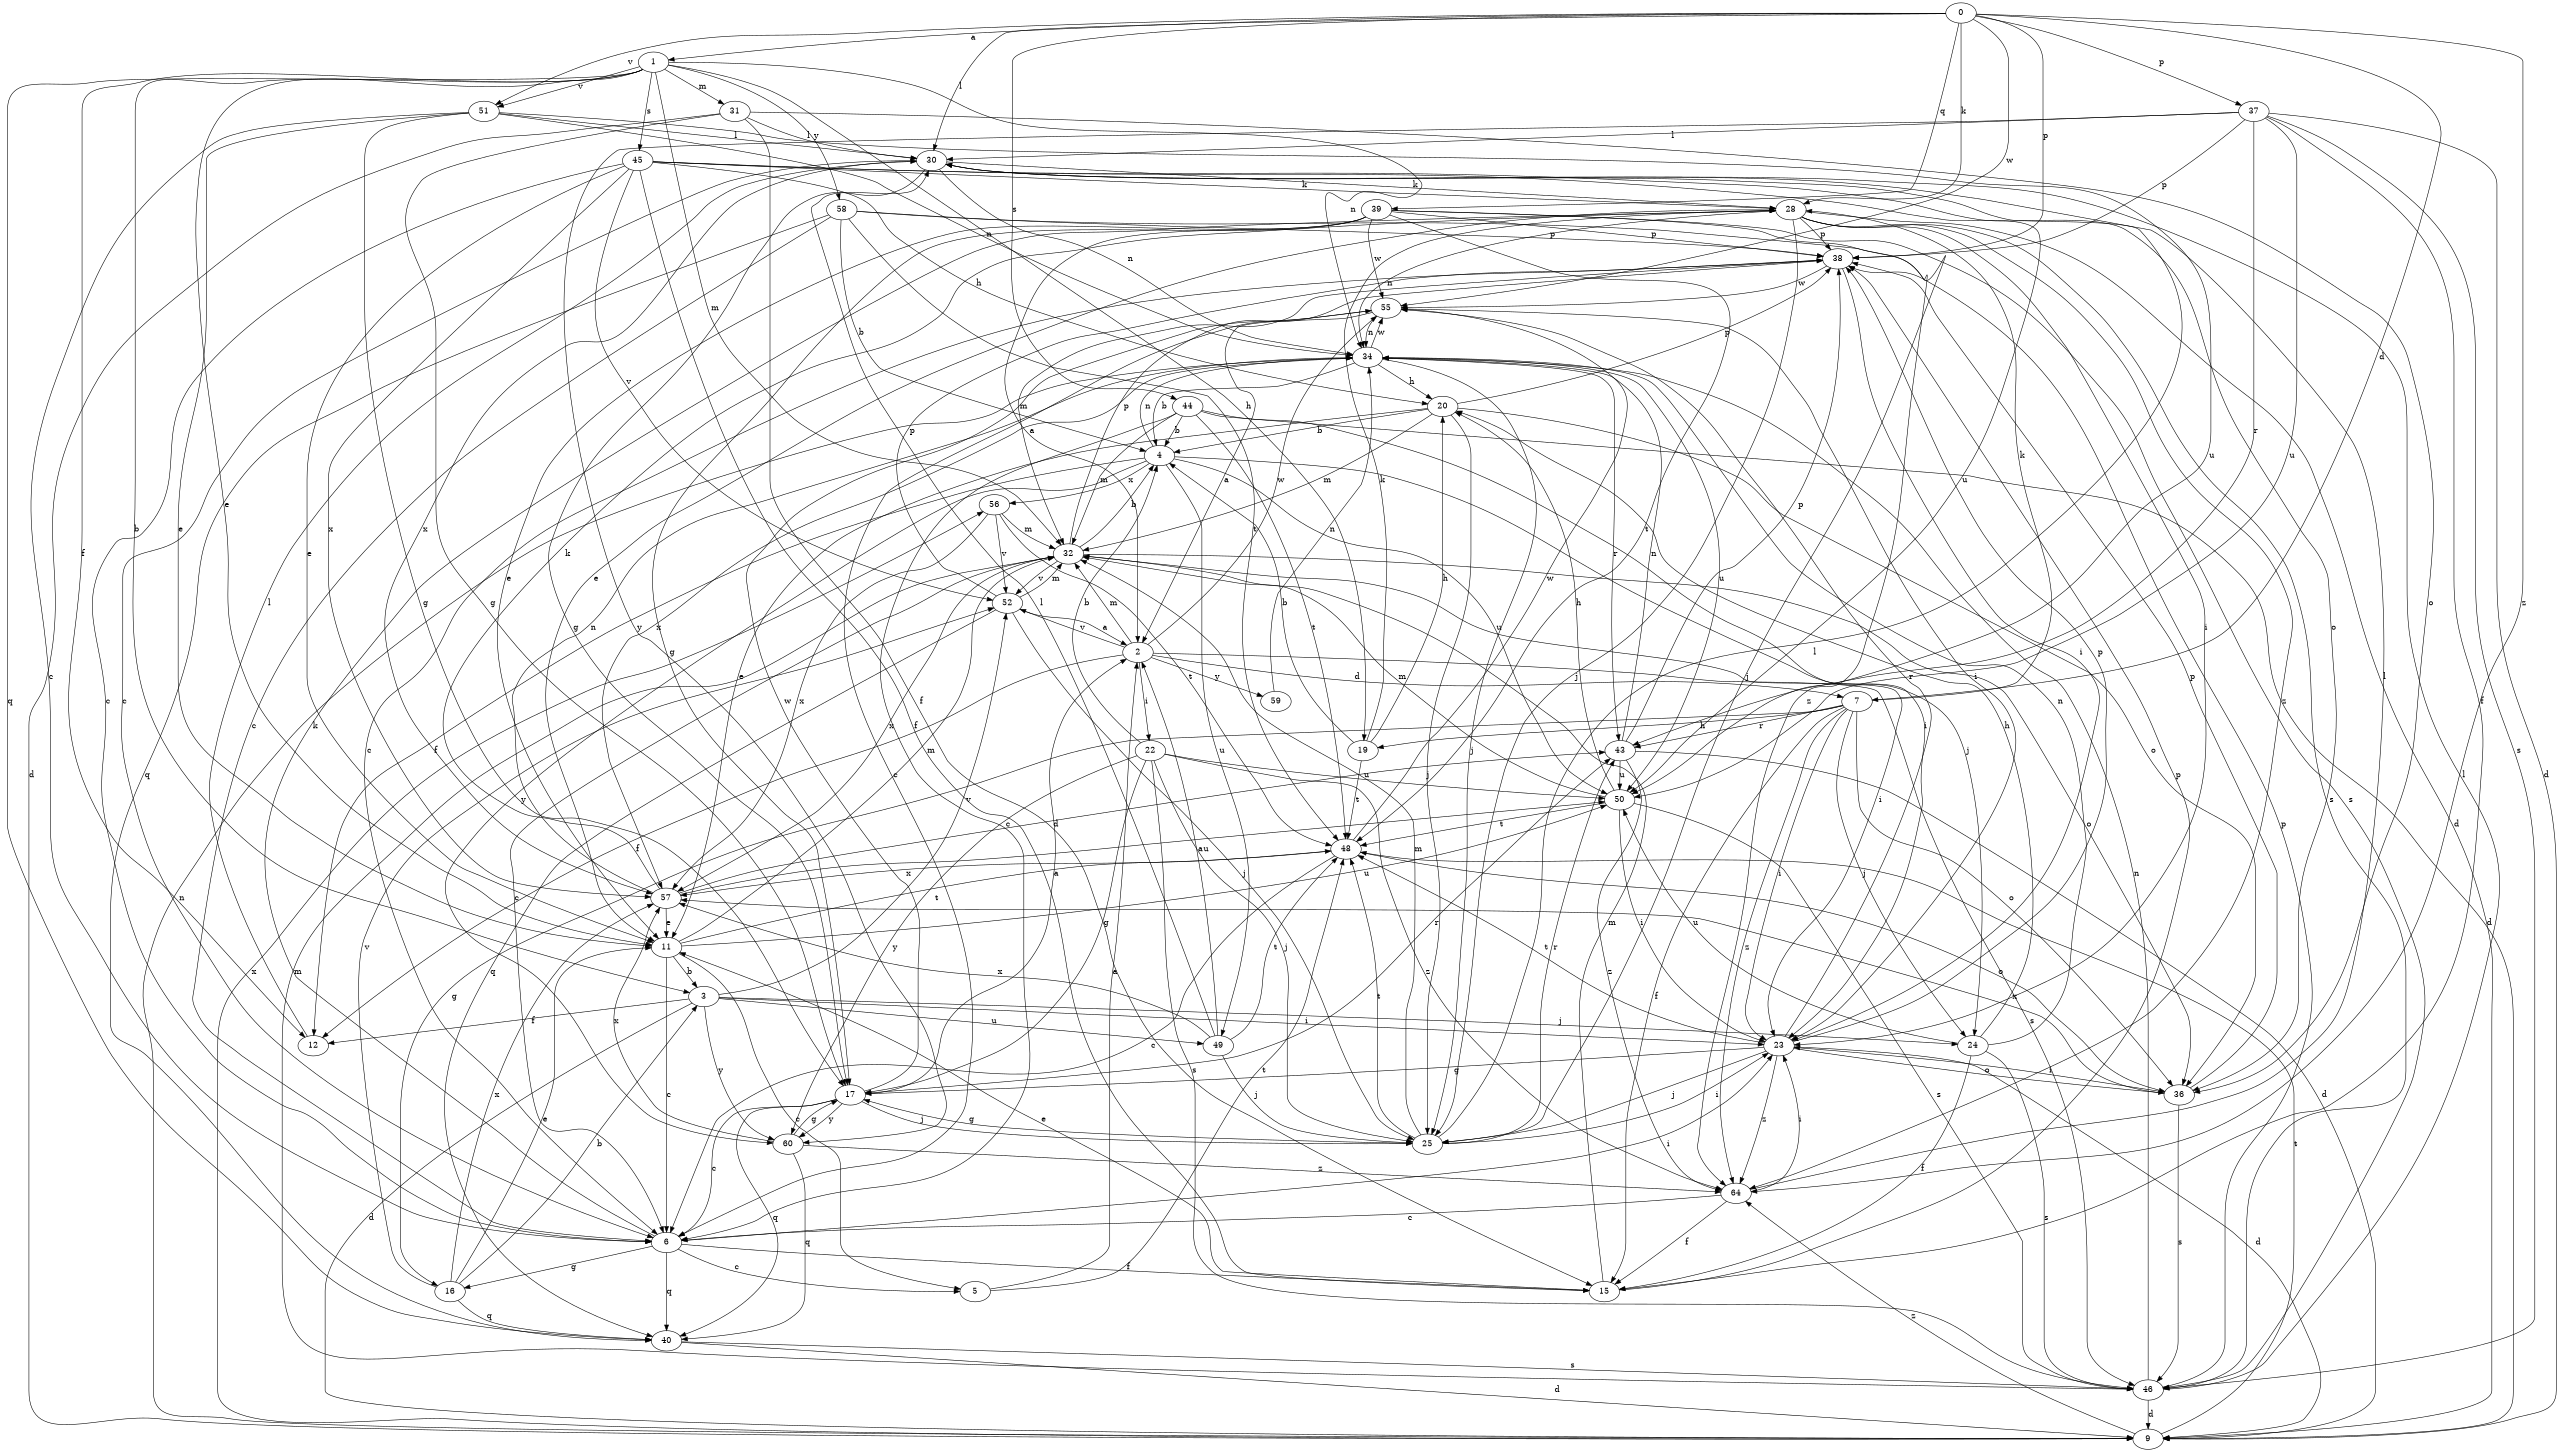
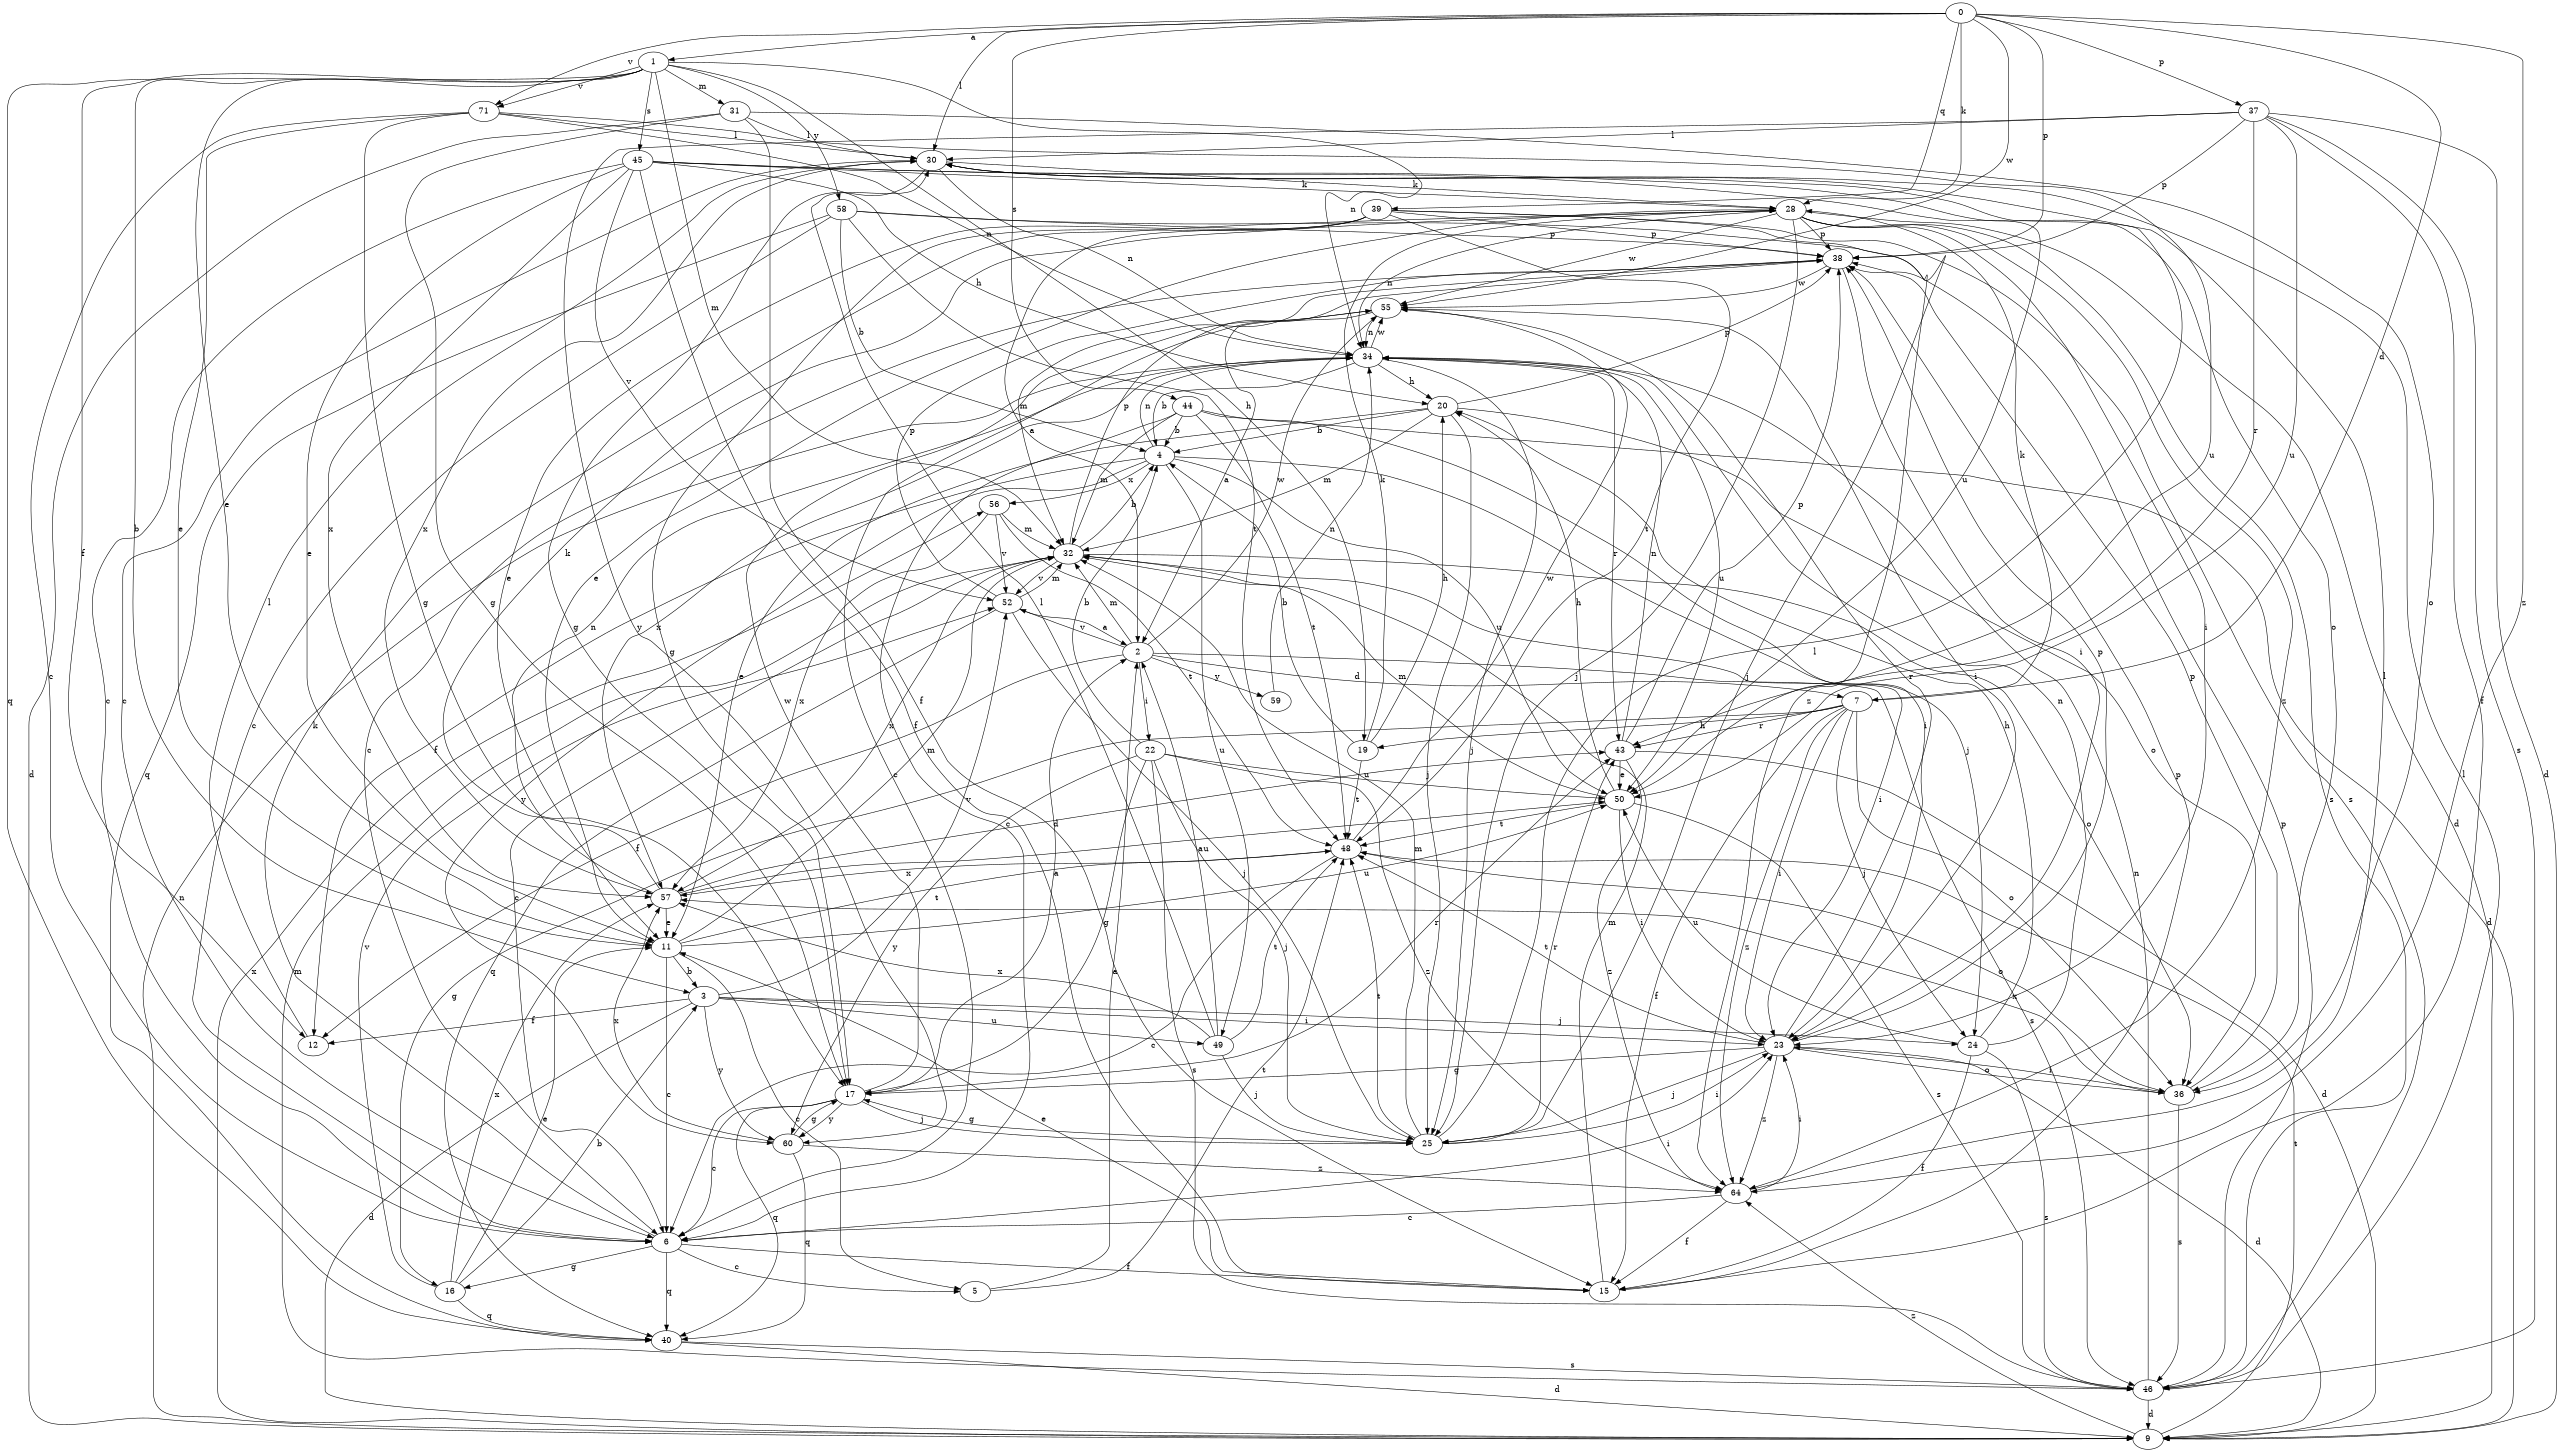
(484, 111) -> (484, 111)
(1372, 256) -> (1591, 258)
(1622, 775) -> (1622, 775)
